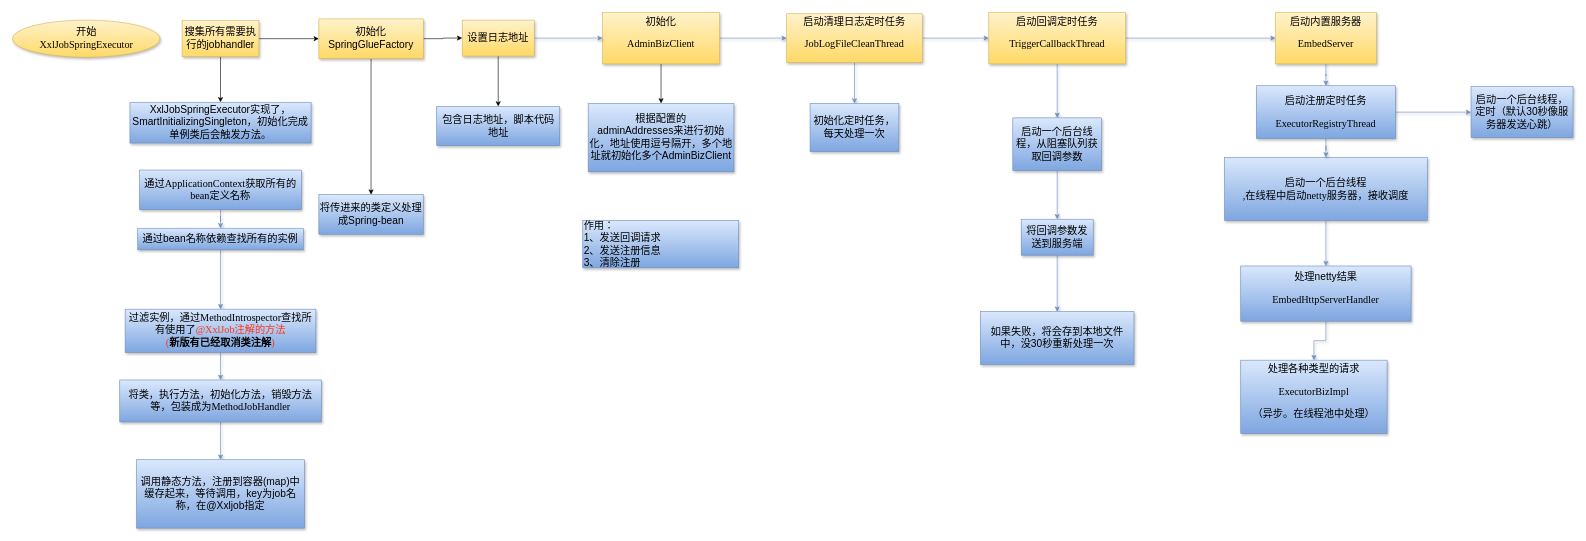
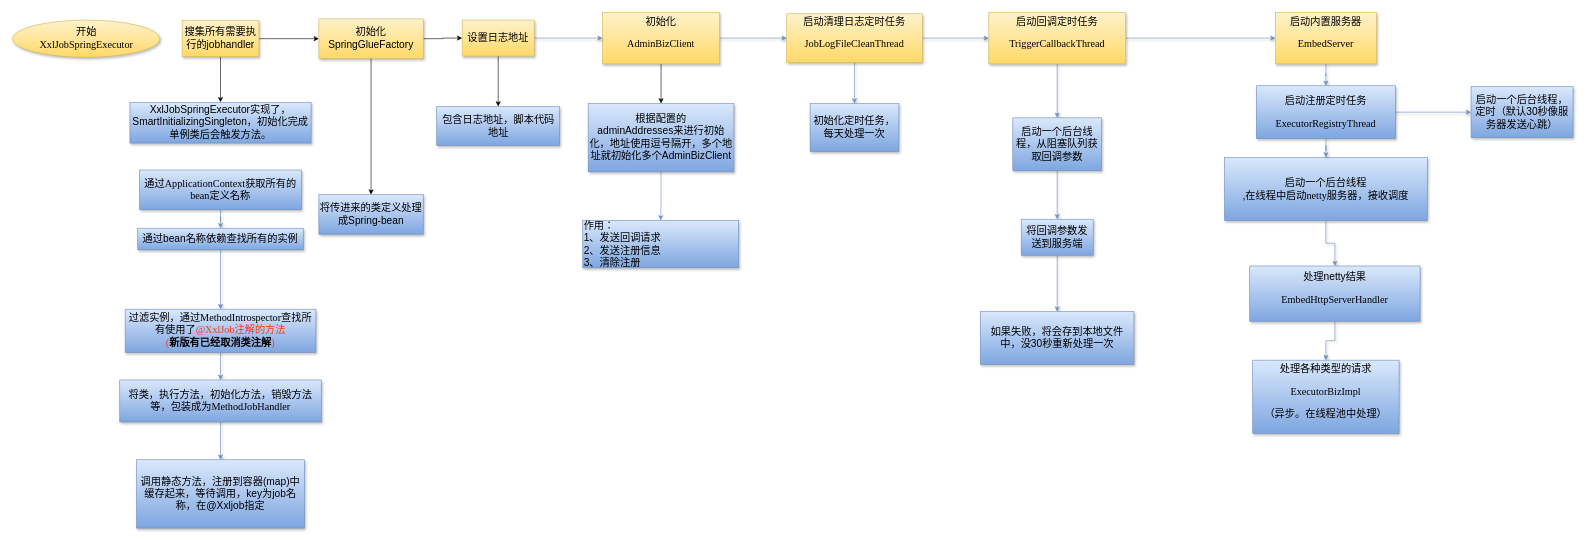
none -> (661, 215)
(1326, 294) -> (1335, 294)
(1314, 397) -> (1326, 397)
